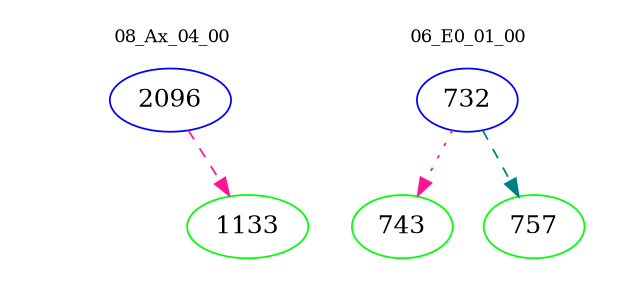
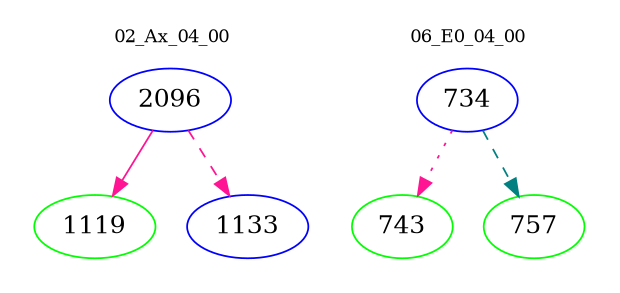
(172, 38) -> (172, 38)
(468, 38) -> (468, 38)
(467, 100) -> (467, 100)
none -> (95, 227)
(248, 227) -> (248, 227)
